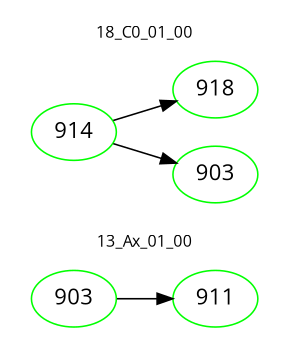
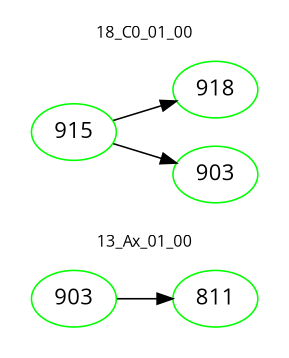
(74, 132) -> (74, 132)
(215, 299) -> (215, 299)
